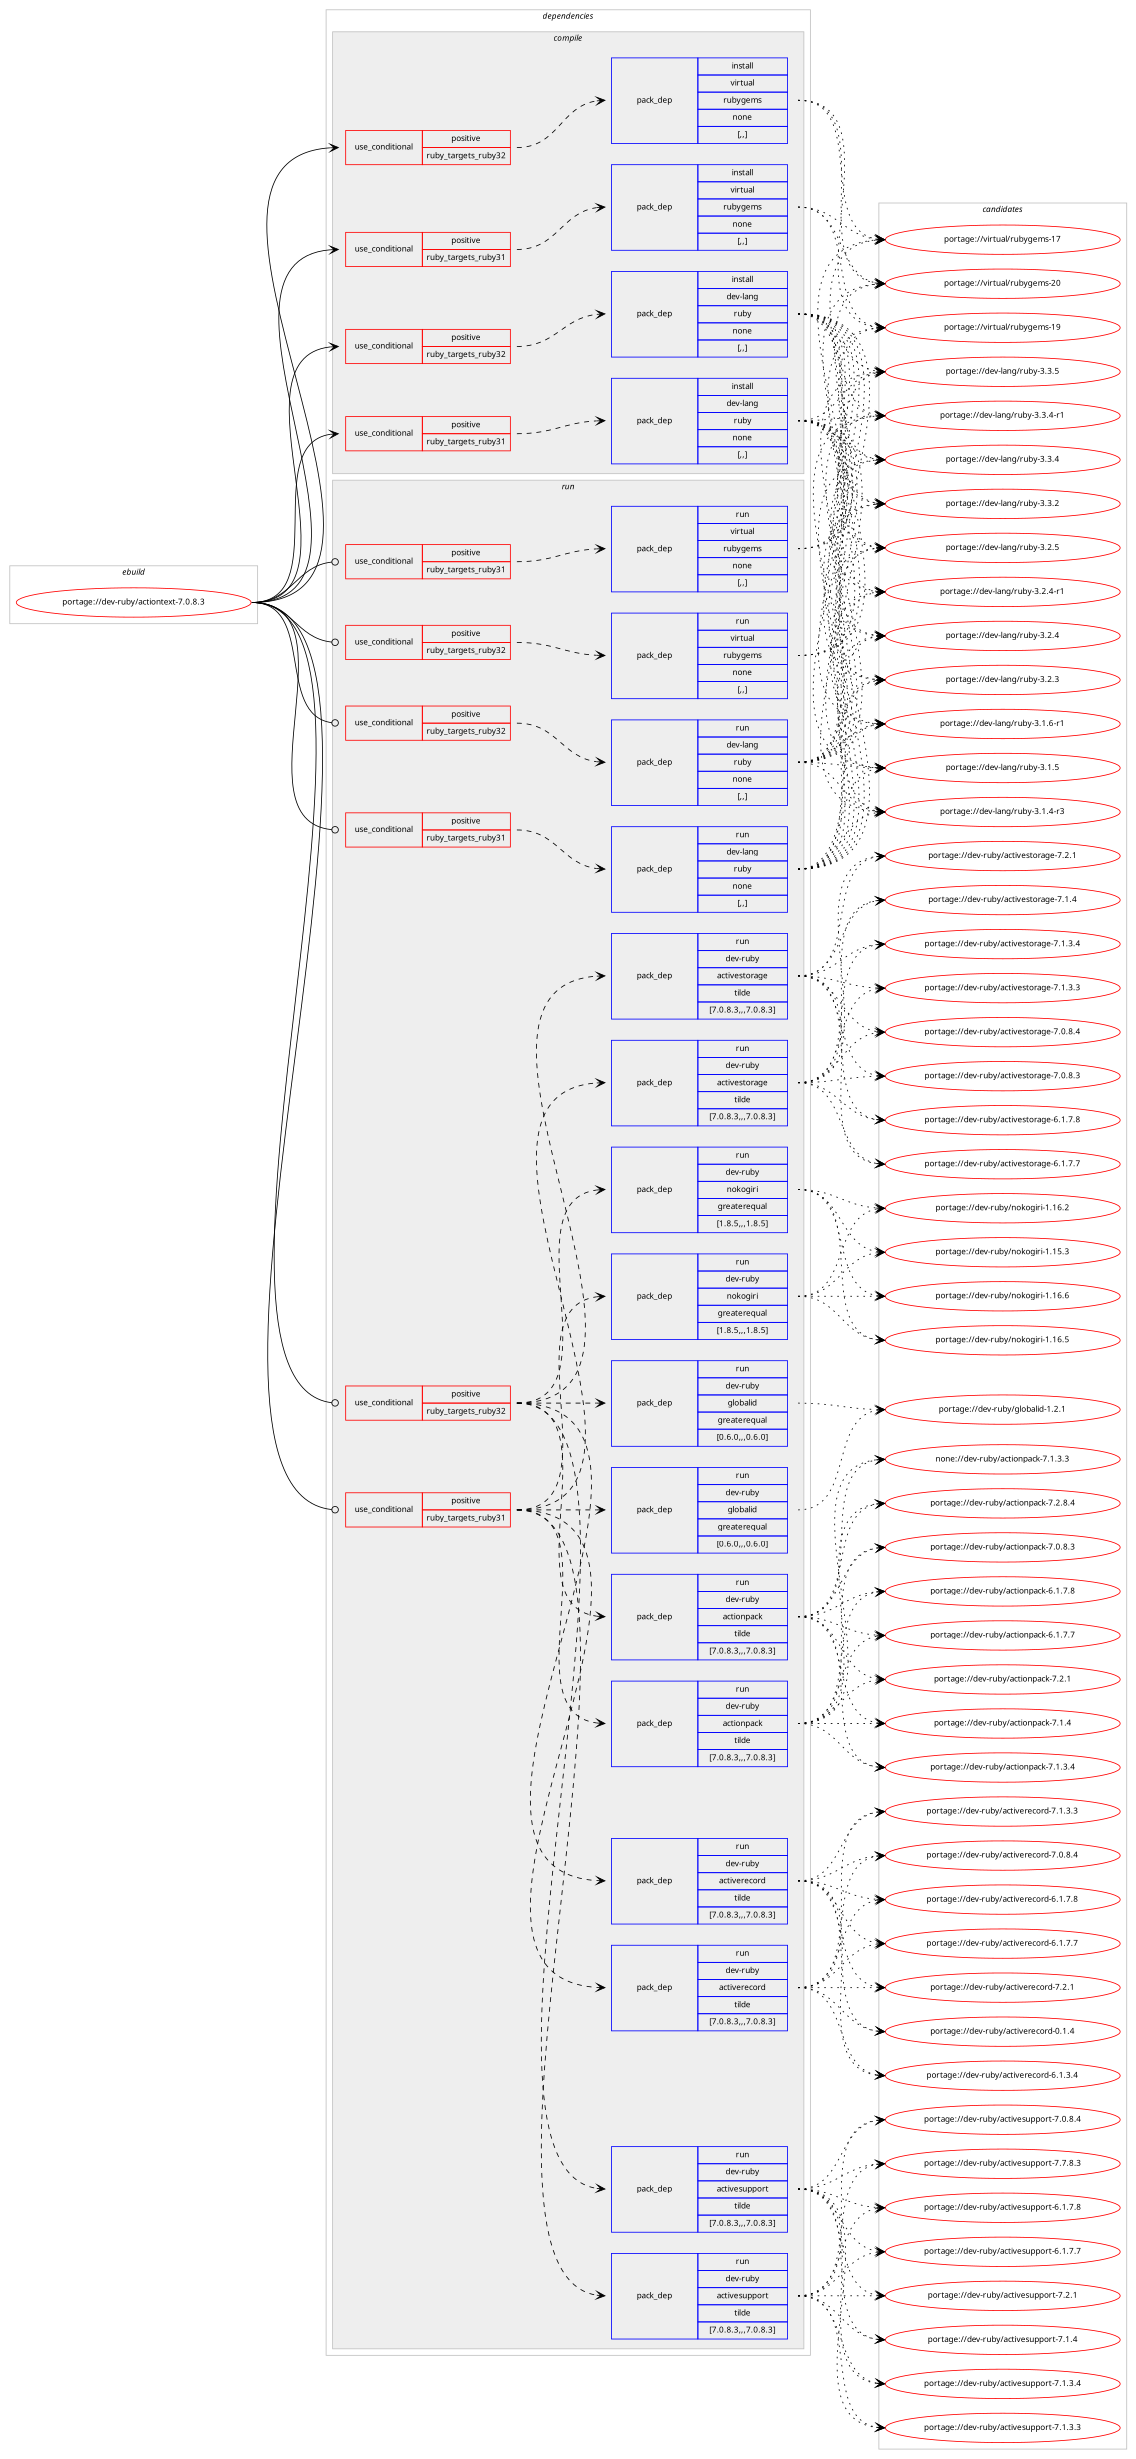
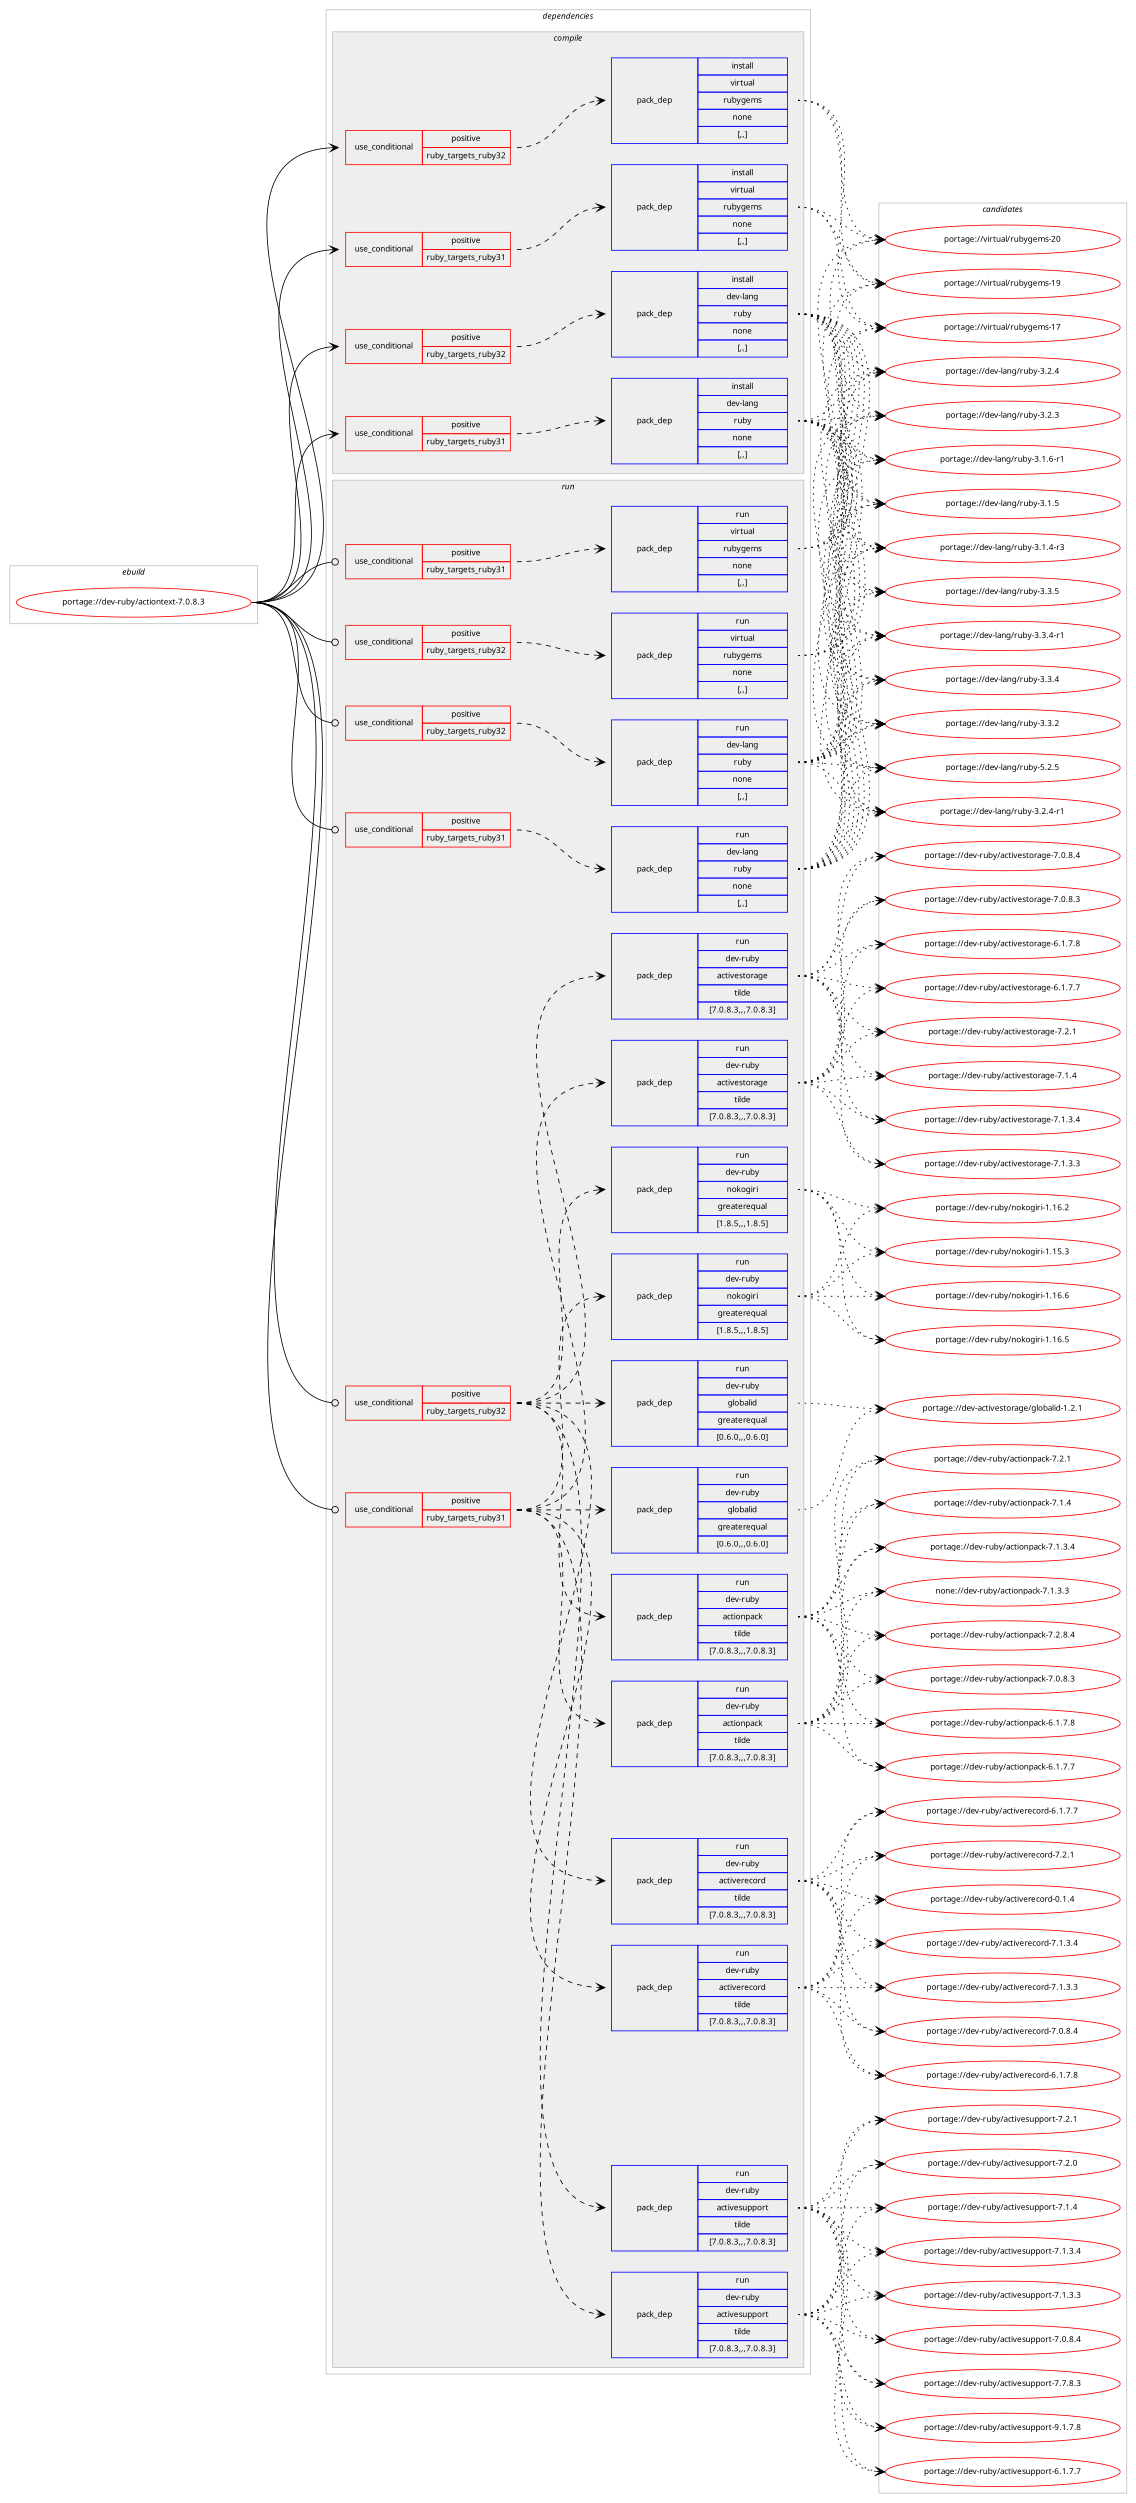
(1003, 548) -> (1003, 768)
(1003, 1410) -> (1003, 1409)
(1003, 2076) -> (1003, 1944)
none -> (1003, 2164)
(1003, 2208) -> (1003, 2428)
